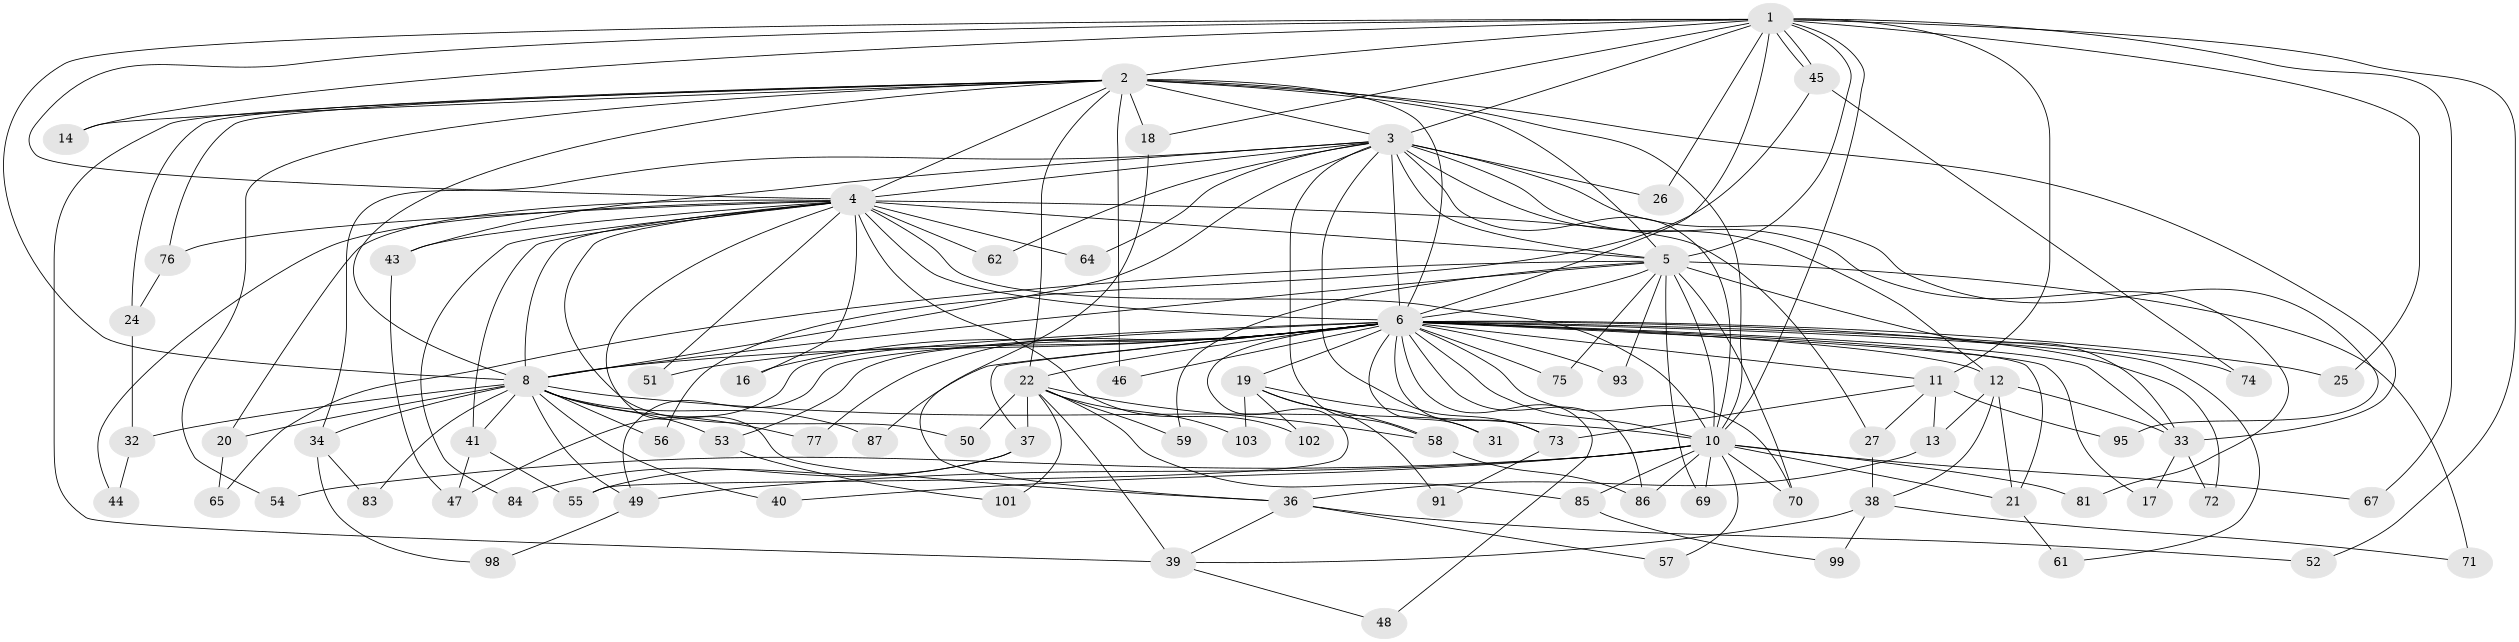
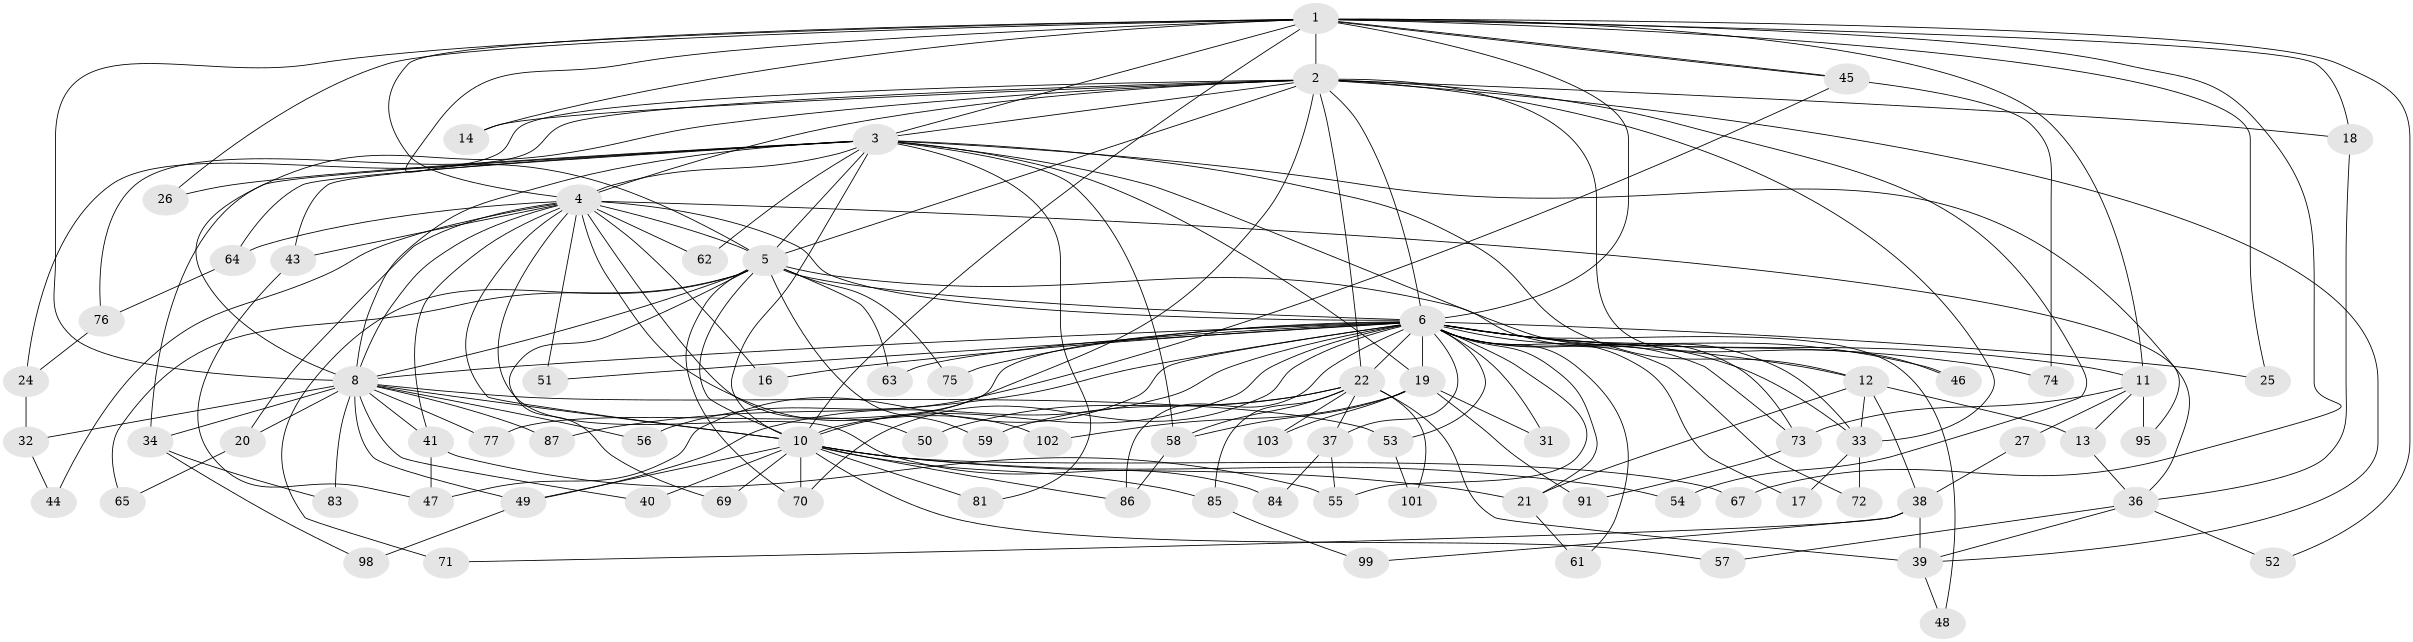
(1413, 215) -> none
(426, 220) -> (167, 291)
(1396, 230) -> (1171, 215)
(1620, 381) -> (890, 381)
